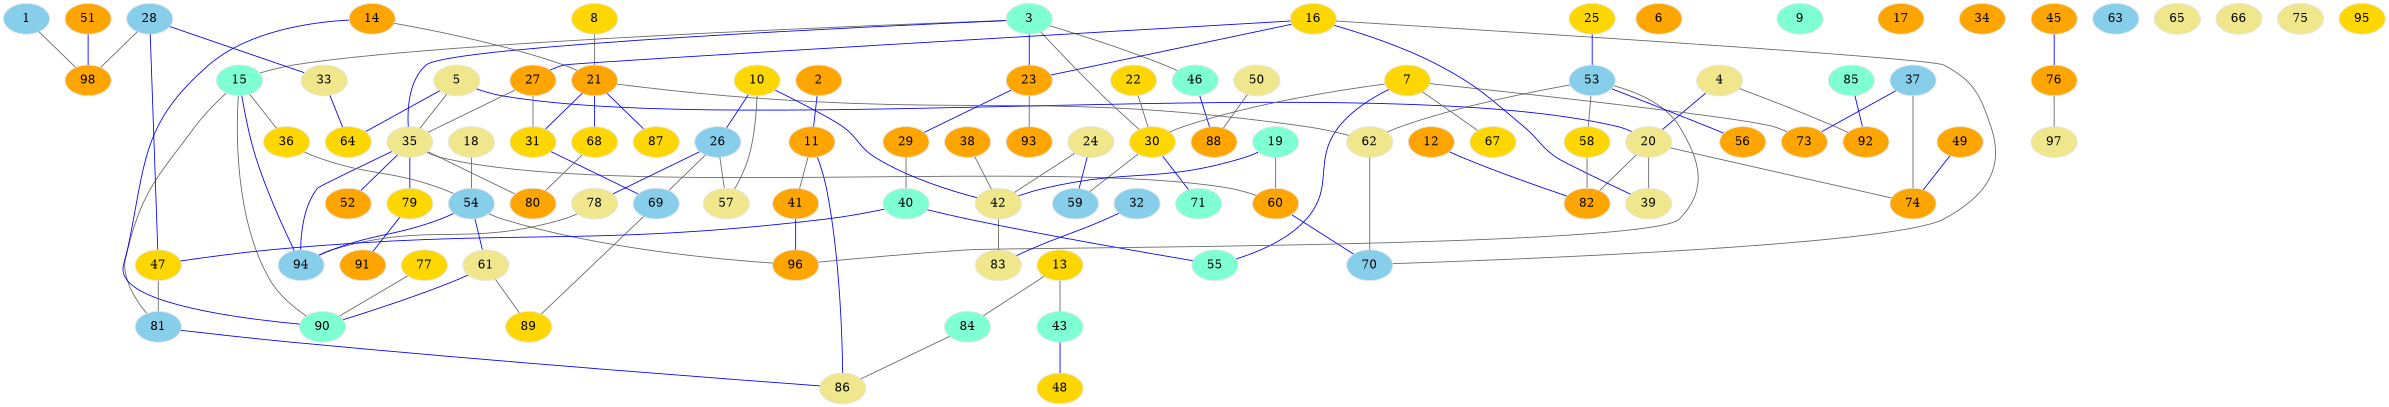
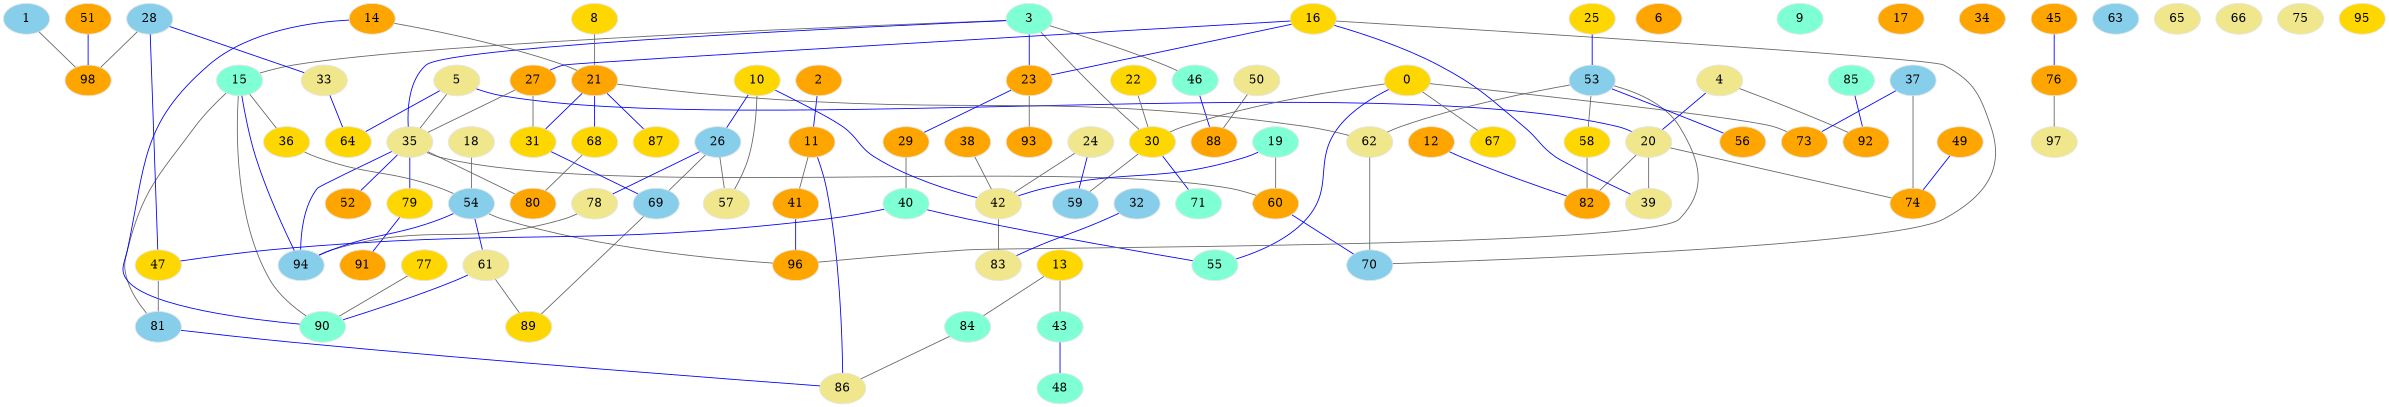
(1407, 80) -> (1407, 80)
(1060, 388) -> (1060, 388)
